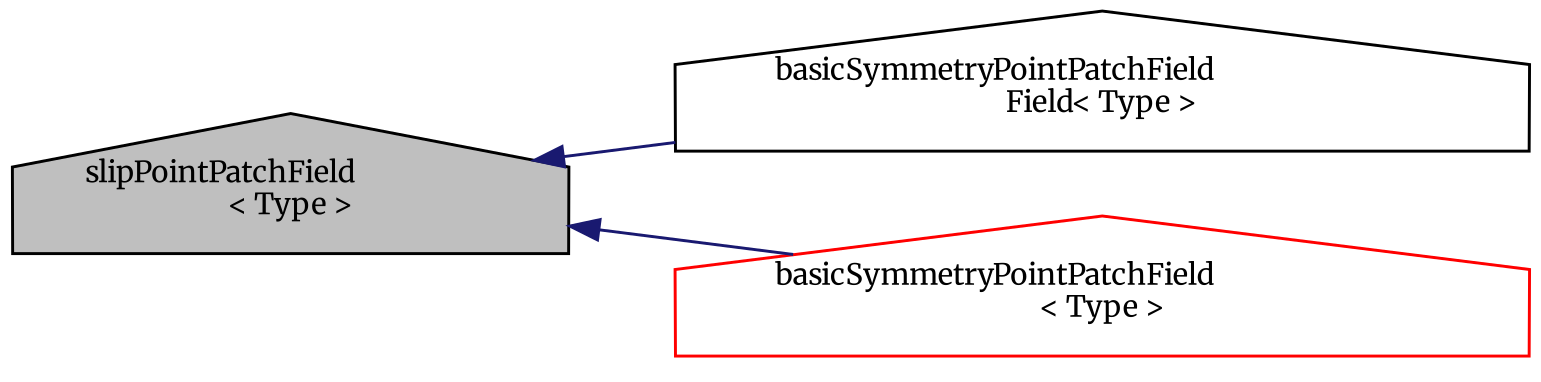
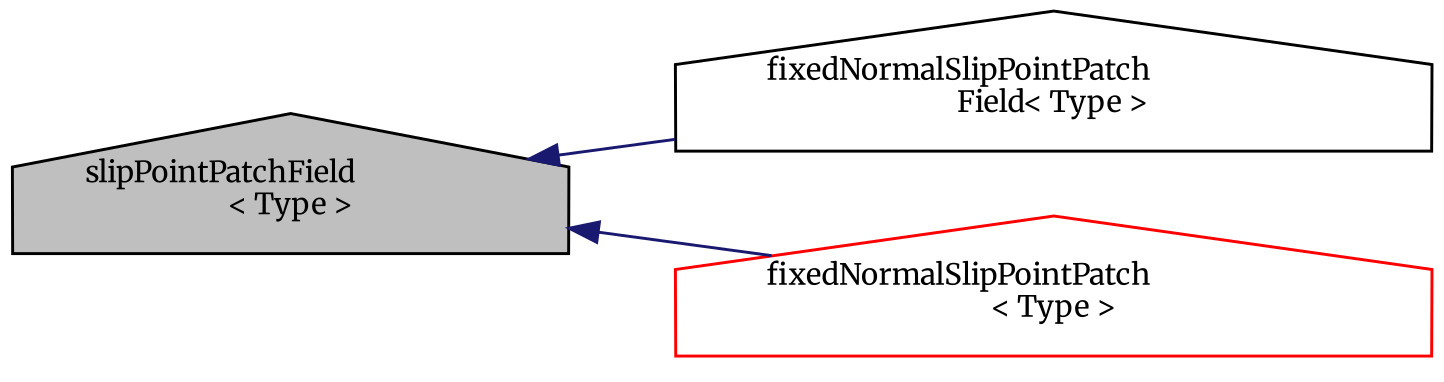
(1102, 88) -> (1054, 88)
(1102, 293) -> (1054, 293)
